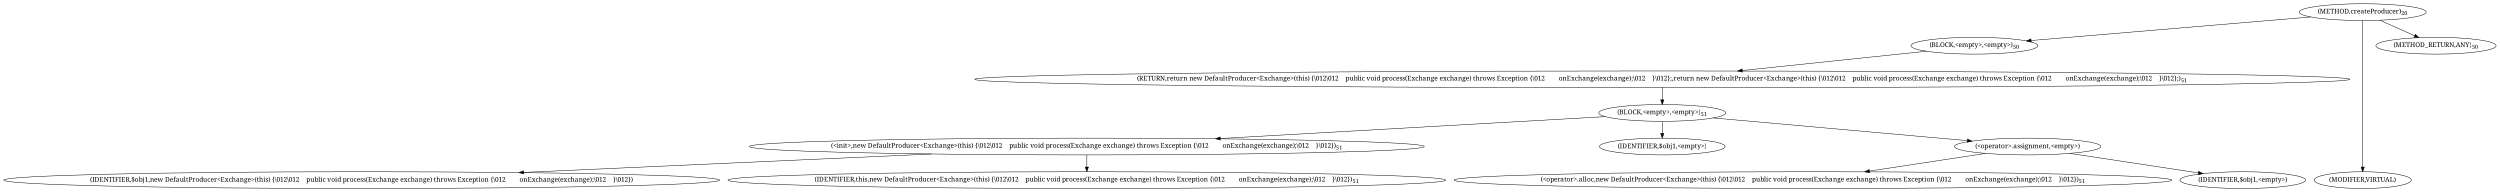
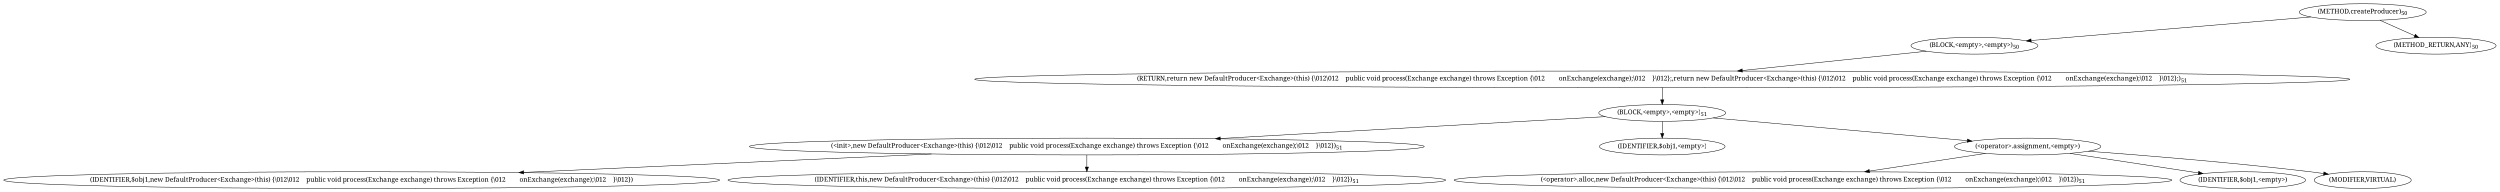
(2404, 11) -> (2404, 11)
(2363, 94) -> (2206, 161)
